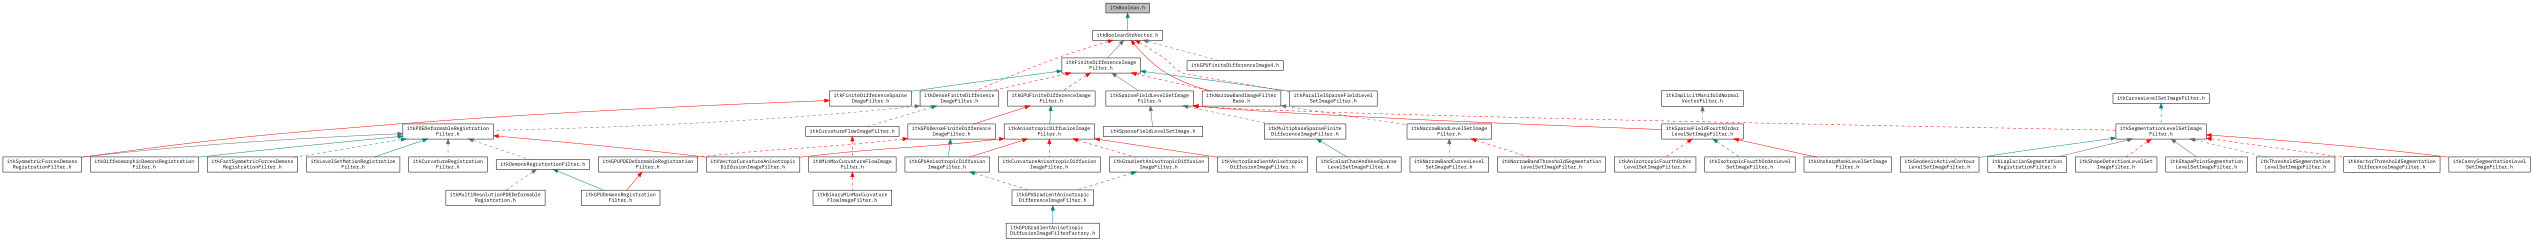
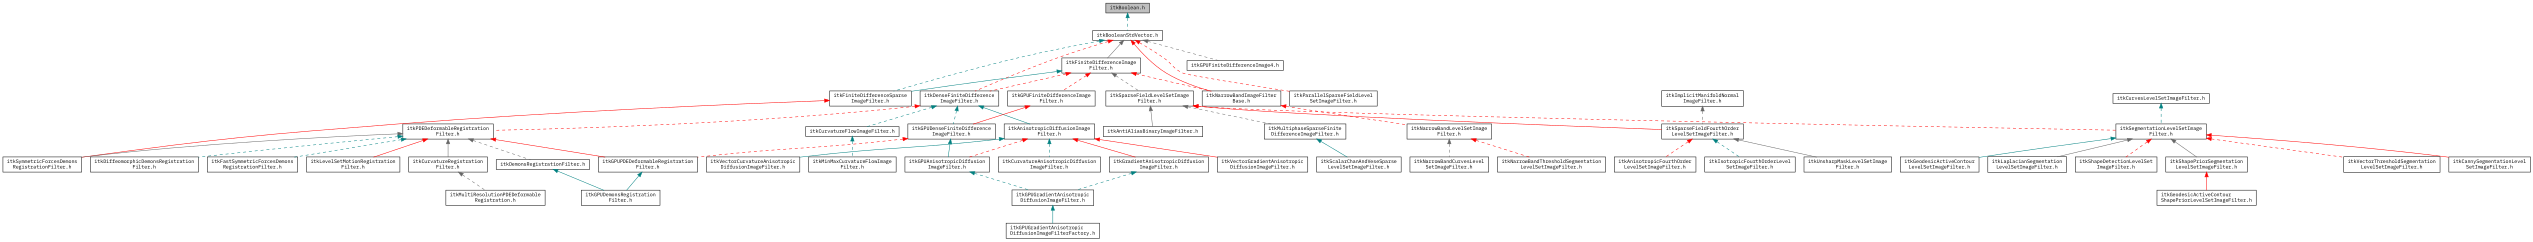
(1128, 24) -> (1128, 24)
none -> (996, 63)
(1185, 77) -> none
(1128, 83) -> (1128, 83)
(1703, 99) -> (1703, 99)
(1346, 116) -> (1346, 116)
none -> (955, 117)
(1050, 117) -> (1008, 116)
(704, 123) -> (704, 123)
(1153, 132) -> (1153, 132)
(298, 146) -> (298, 146)
(603, 146) -> (551, 148)
(900, 148) -> (900, 148)
(398, 149) -> (398, 149)
(852, 149) -> (852, 149)
(996, 149) -> (996, 149)
(1107, 149) -> (1107, 149)
(1778, 149) -> (1778, 149)
(448, 150) -> (448, 150)
(1049, 150) -> (1049, 150)
(2027, 165) -> (2027, 165)
(2296, 165) -> none
(2392, 165) -> (2392, 165)
(519, 181) -> (474, 183)
(633, 183) -> (633, 183)
(852, 198) -> none
(1053, 198) -> (1053, 198)
none -> (2207, 198)
